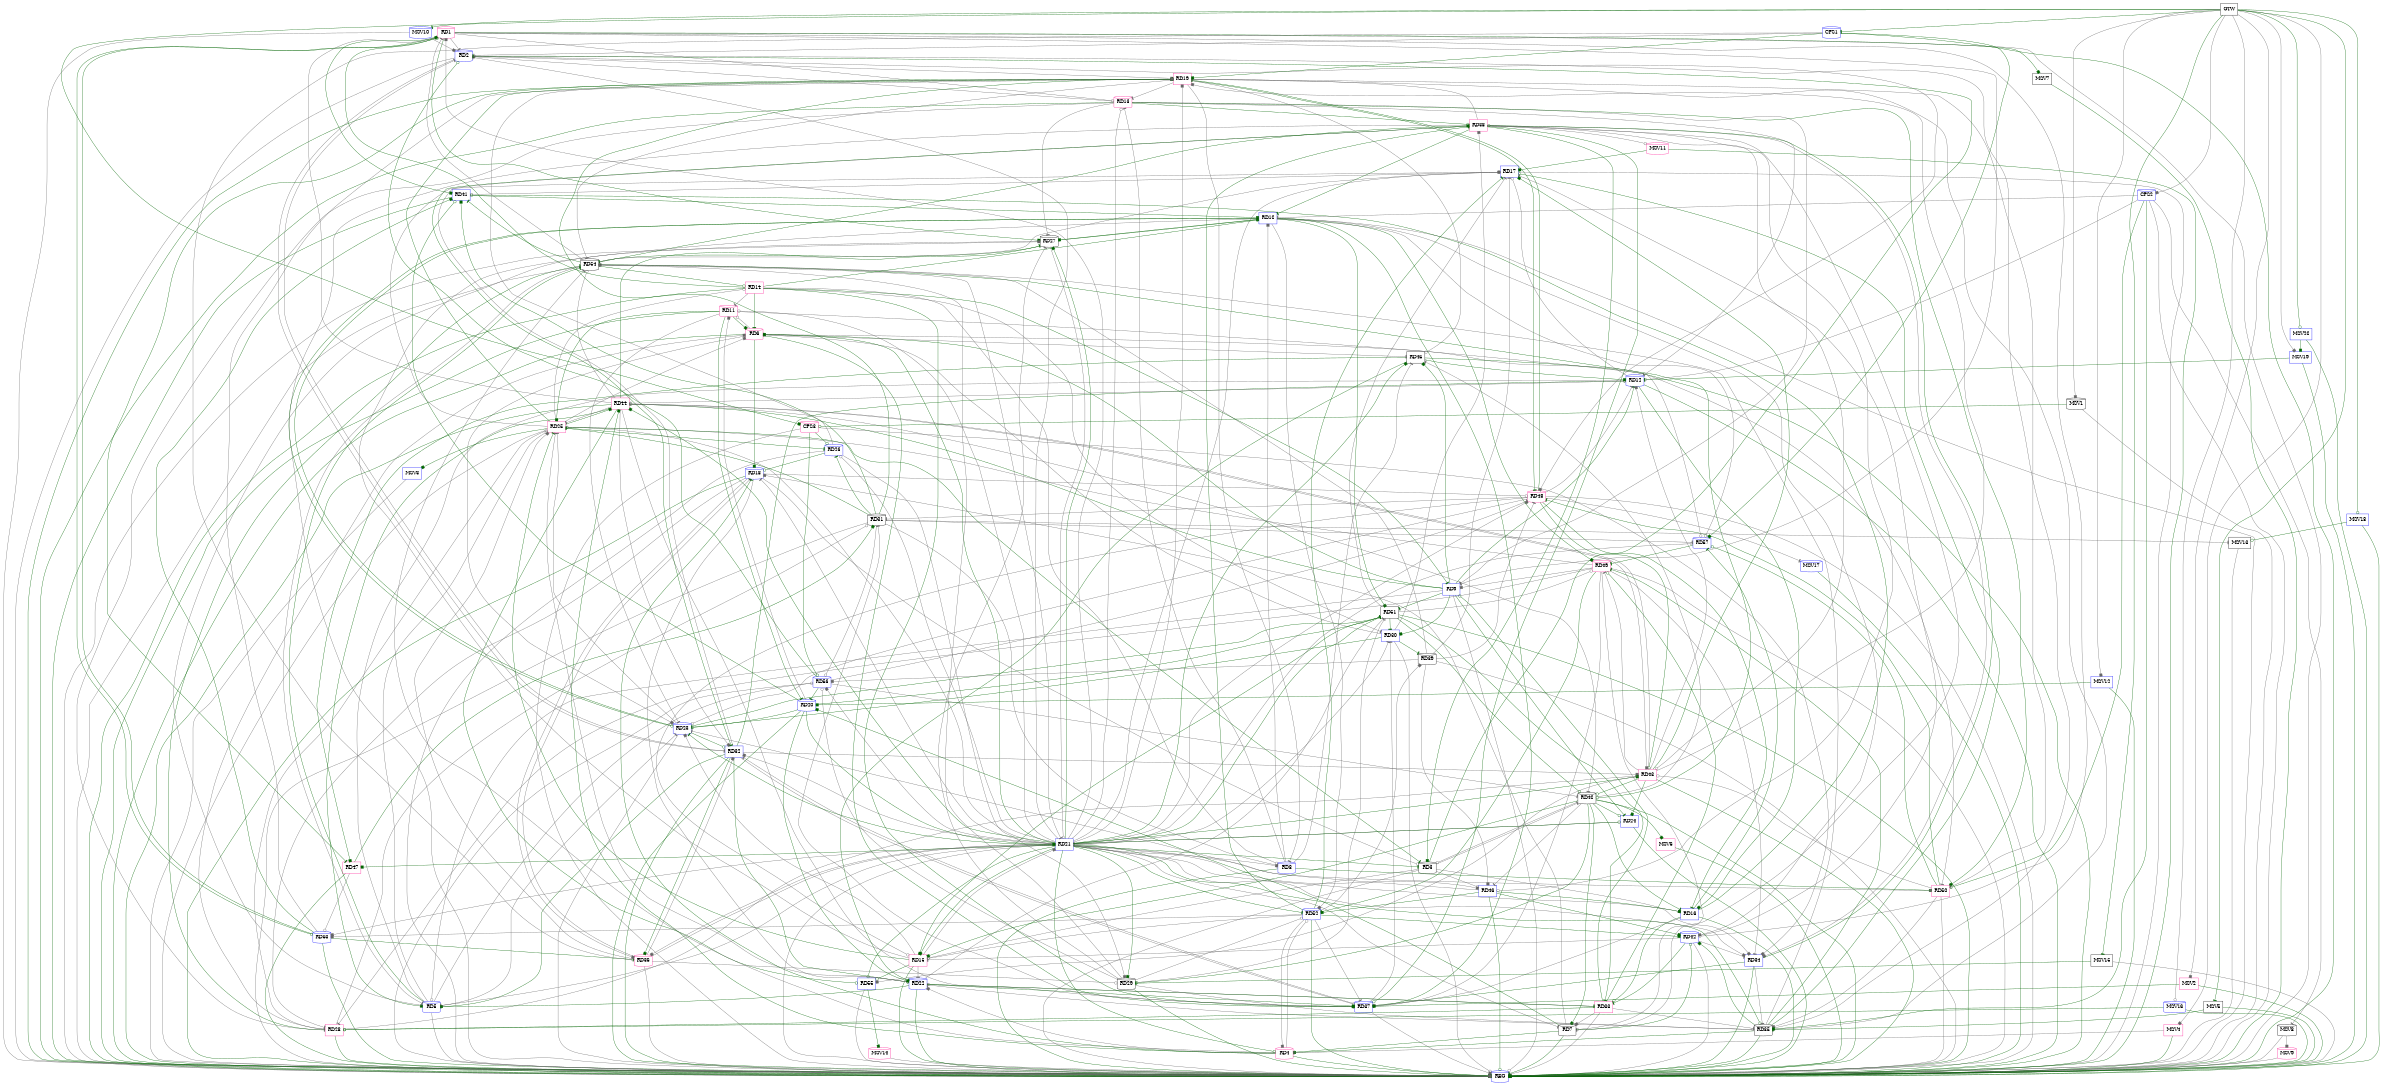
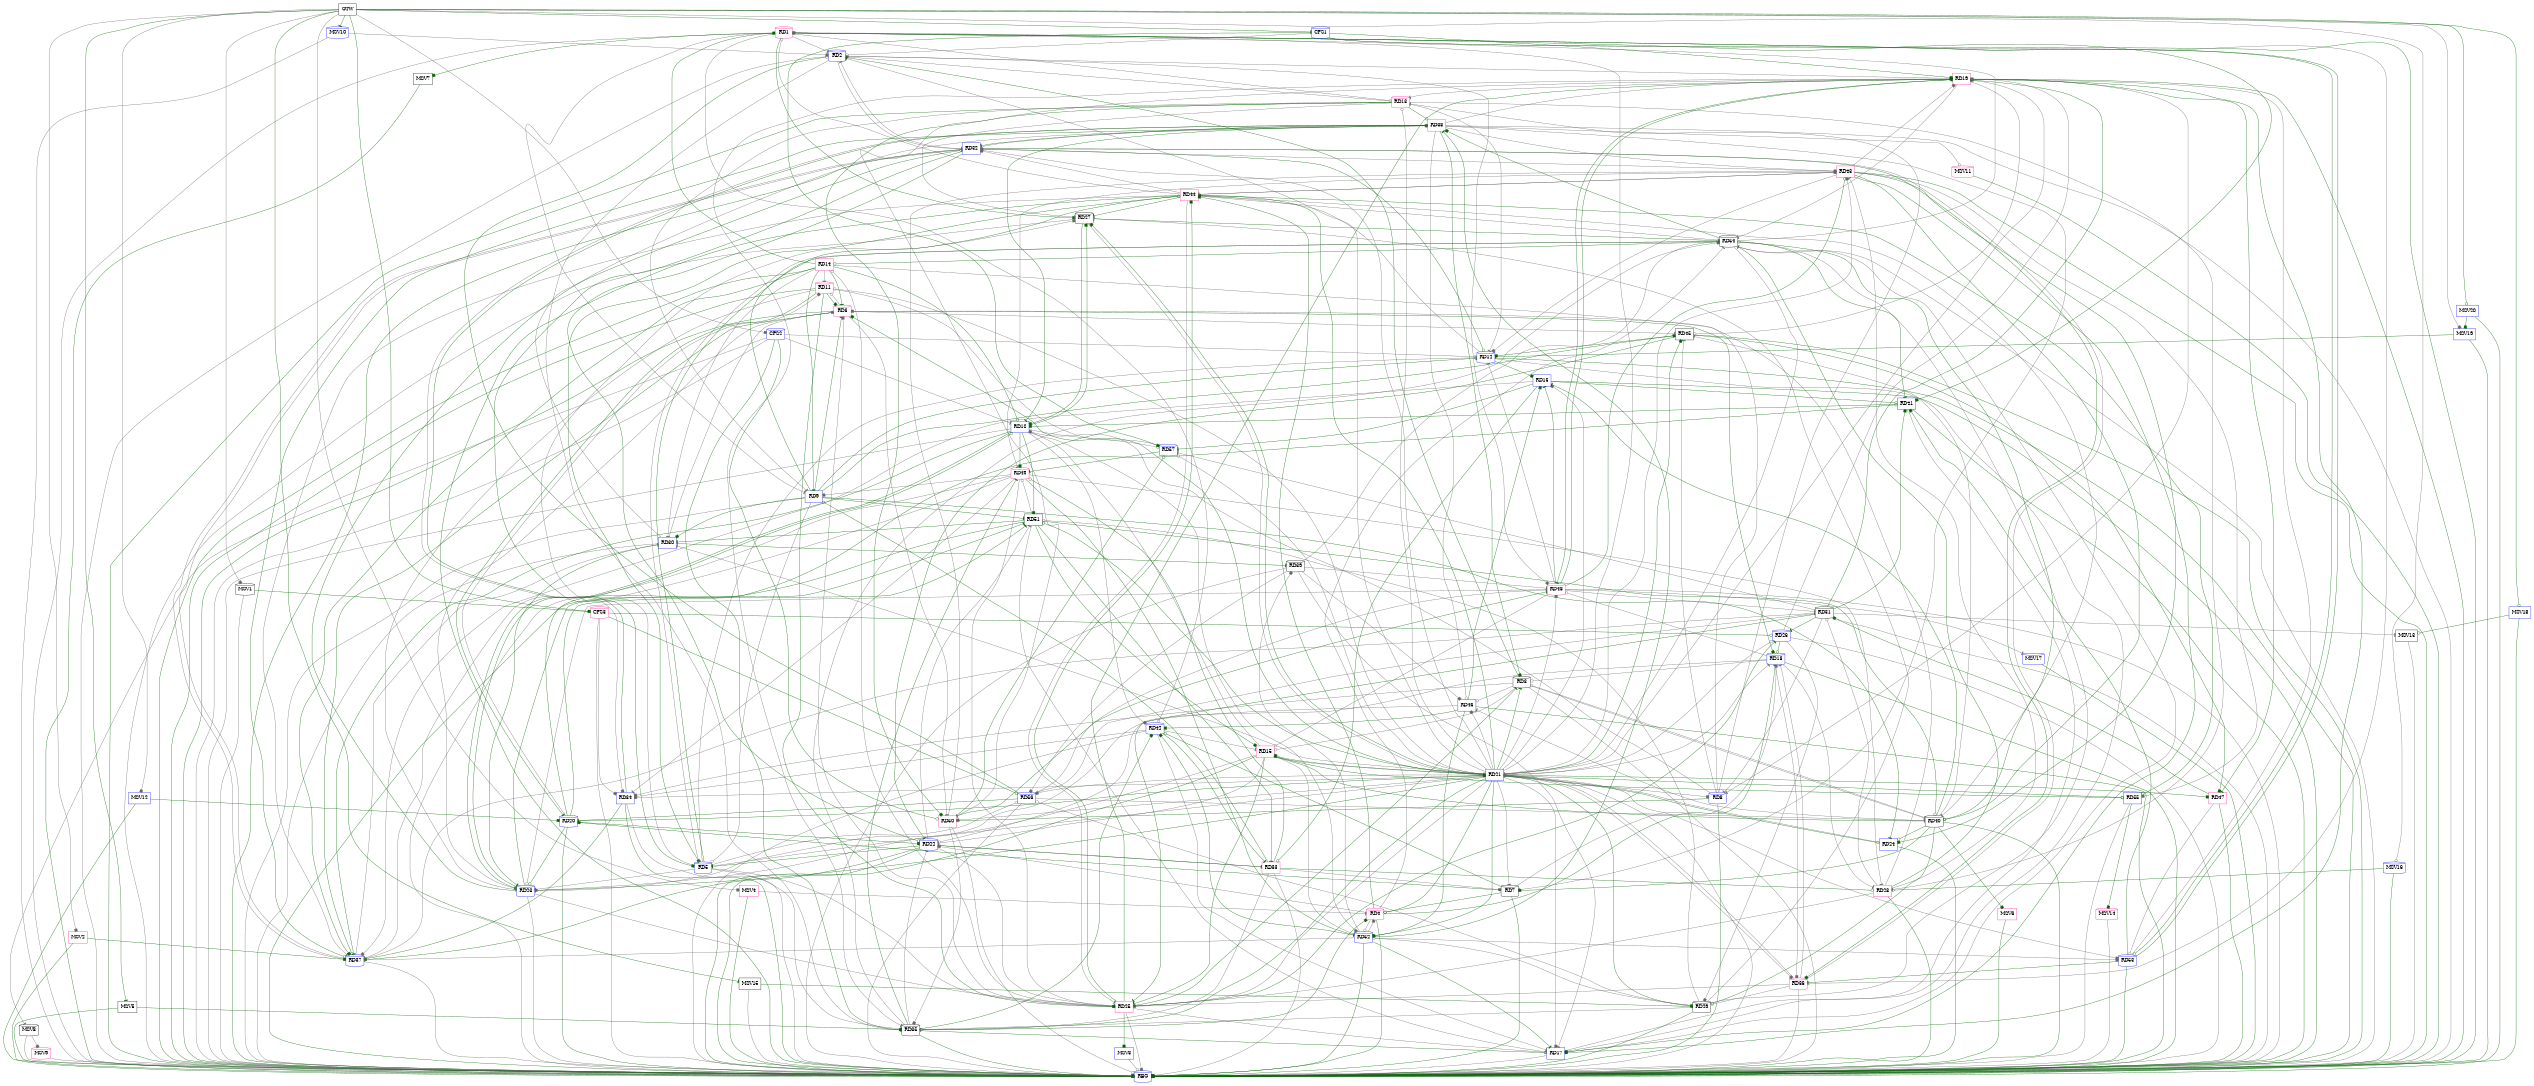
(1584, 160) -> (2353, 688)
(1341, 816) -> (1655, 449)
(1676, 836) -> none
